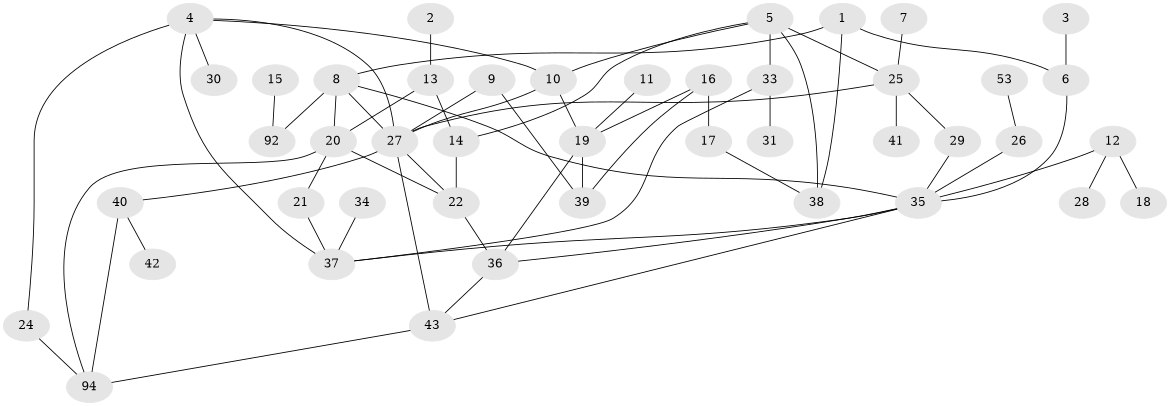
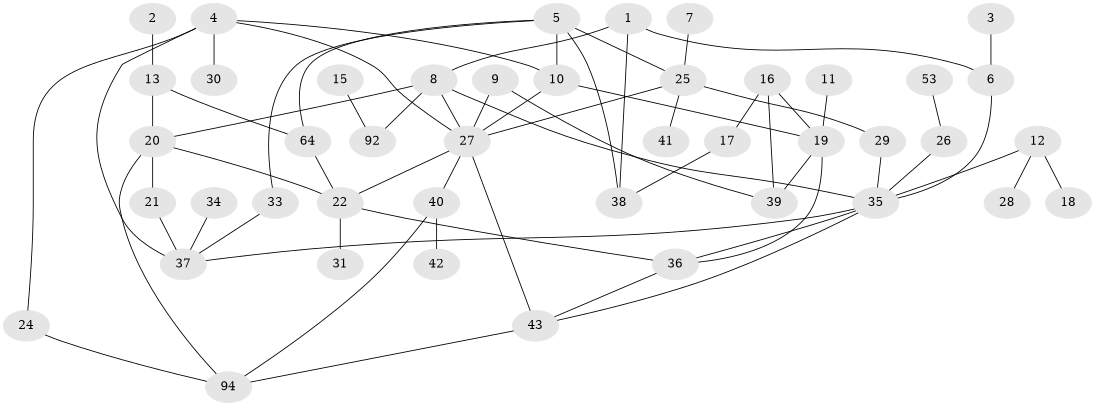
(770, 111) -> (340, 234)
(456, 142) -> (308, 142)
